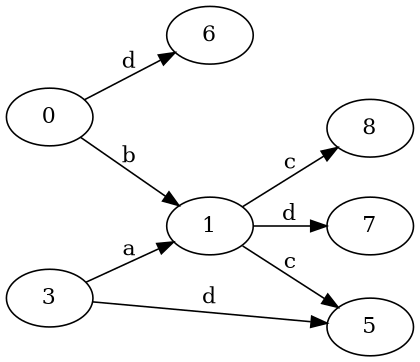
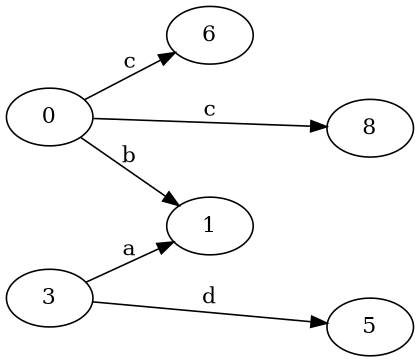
(130, 62) -> (130, 62)
(283, 181) -> (202, 122)
(370, 226) -> none
(284, 272) -> none
